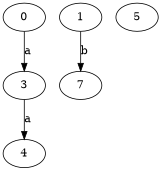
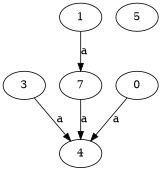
(24, 47) -> (111, 116)
(85, 51) -> (84, 51)
none -> (81, 116)
